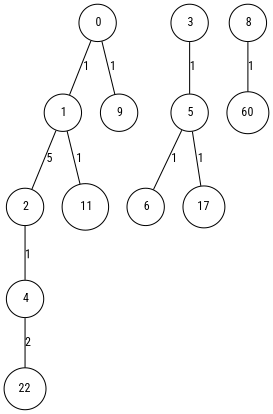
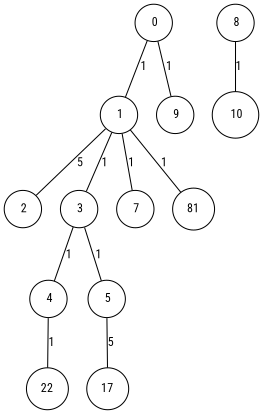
(248, 113) -> (235, 115)
(201, 159) -> (111, 343)
none -> (99, 162)
(85, 207) -> (194, 209)
(146, 207) -> none
none -> (135, 209)
(25, 253) -> (64, 254)
(29, 343) -> (52, 343)
